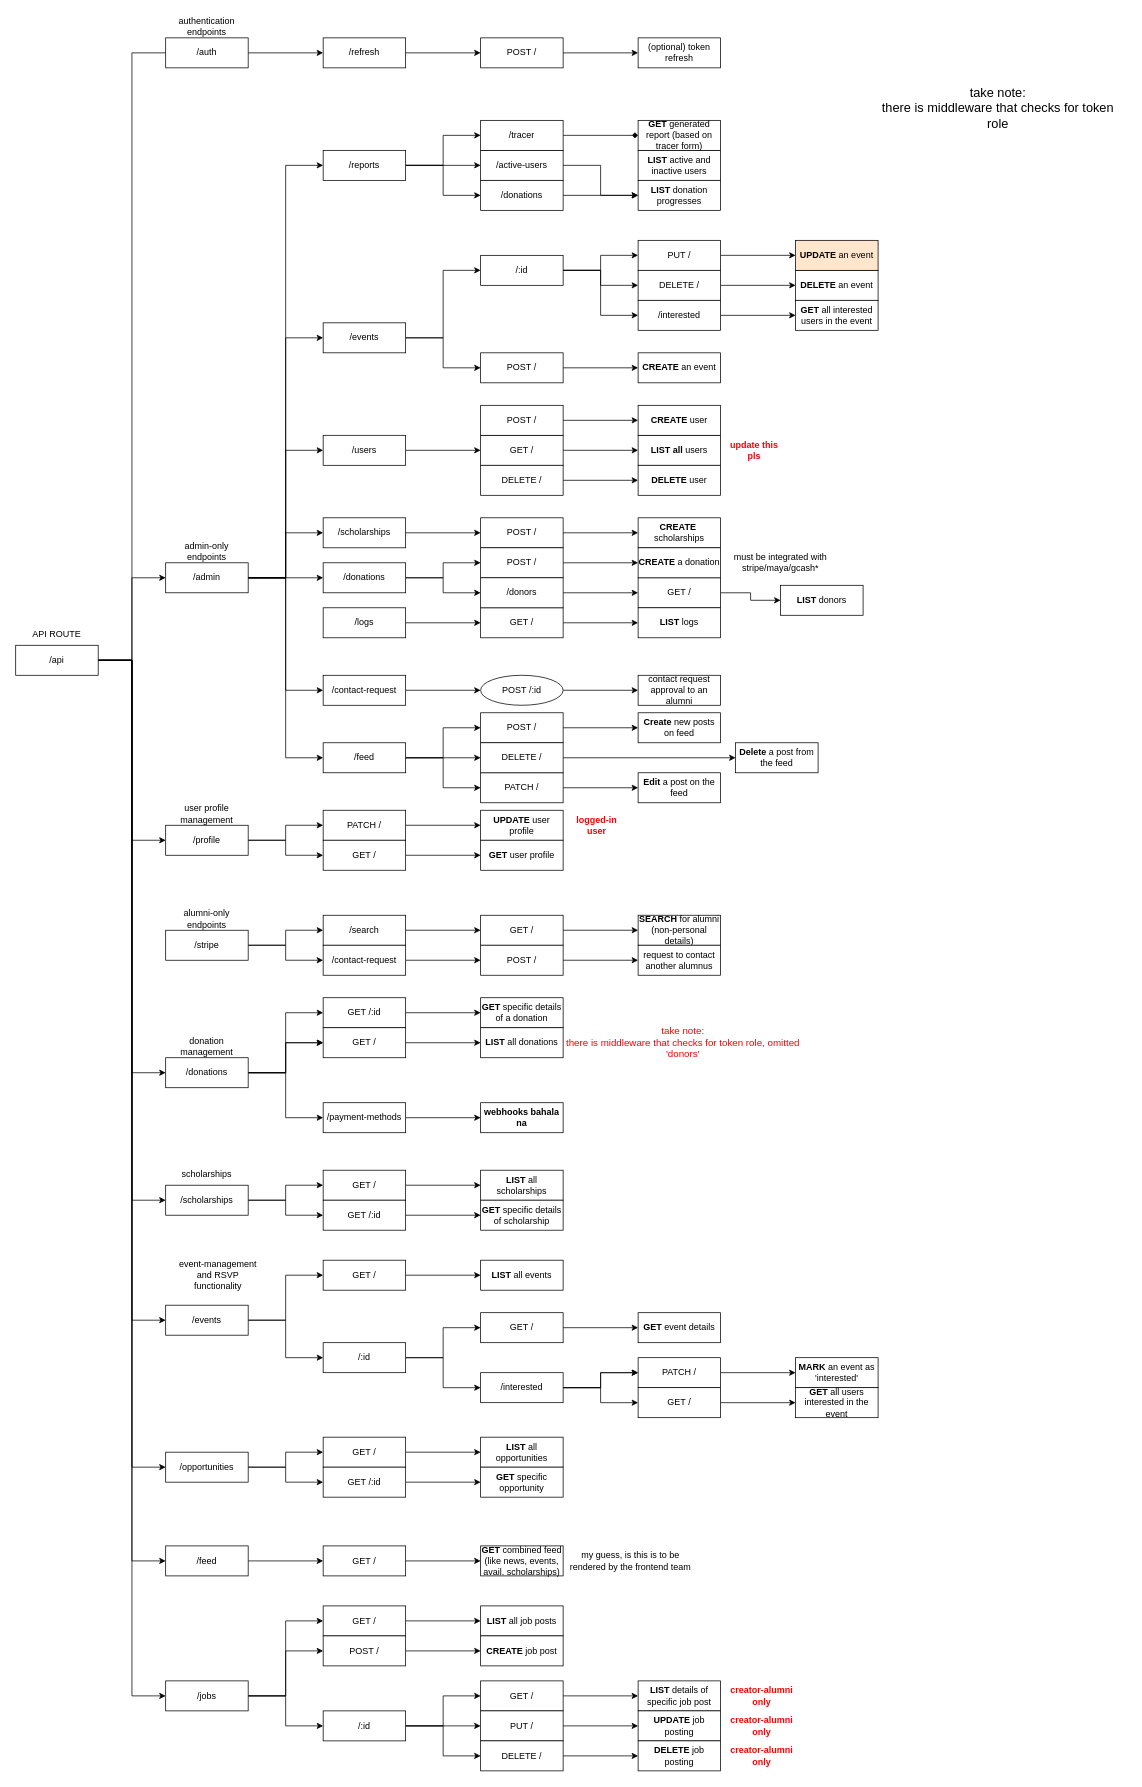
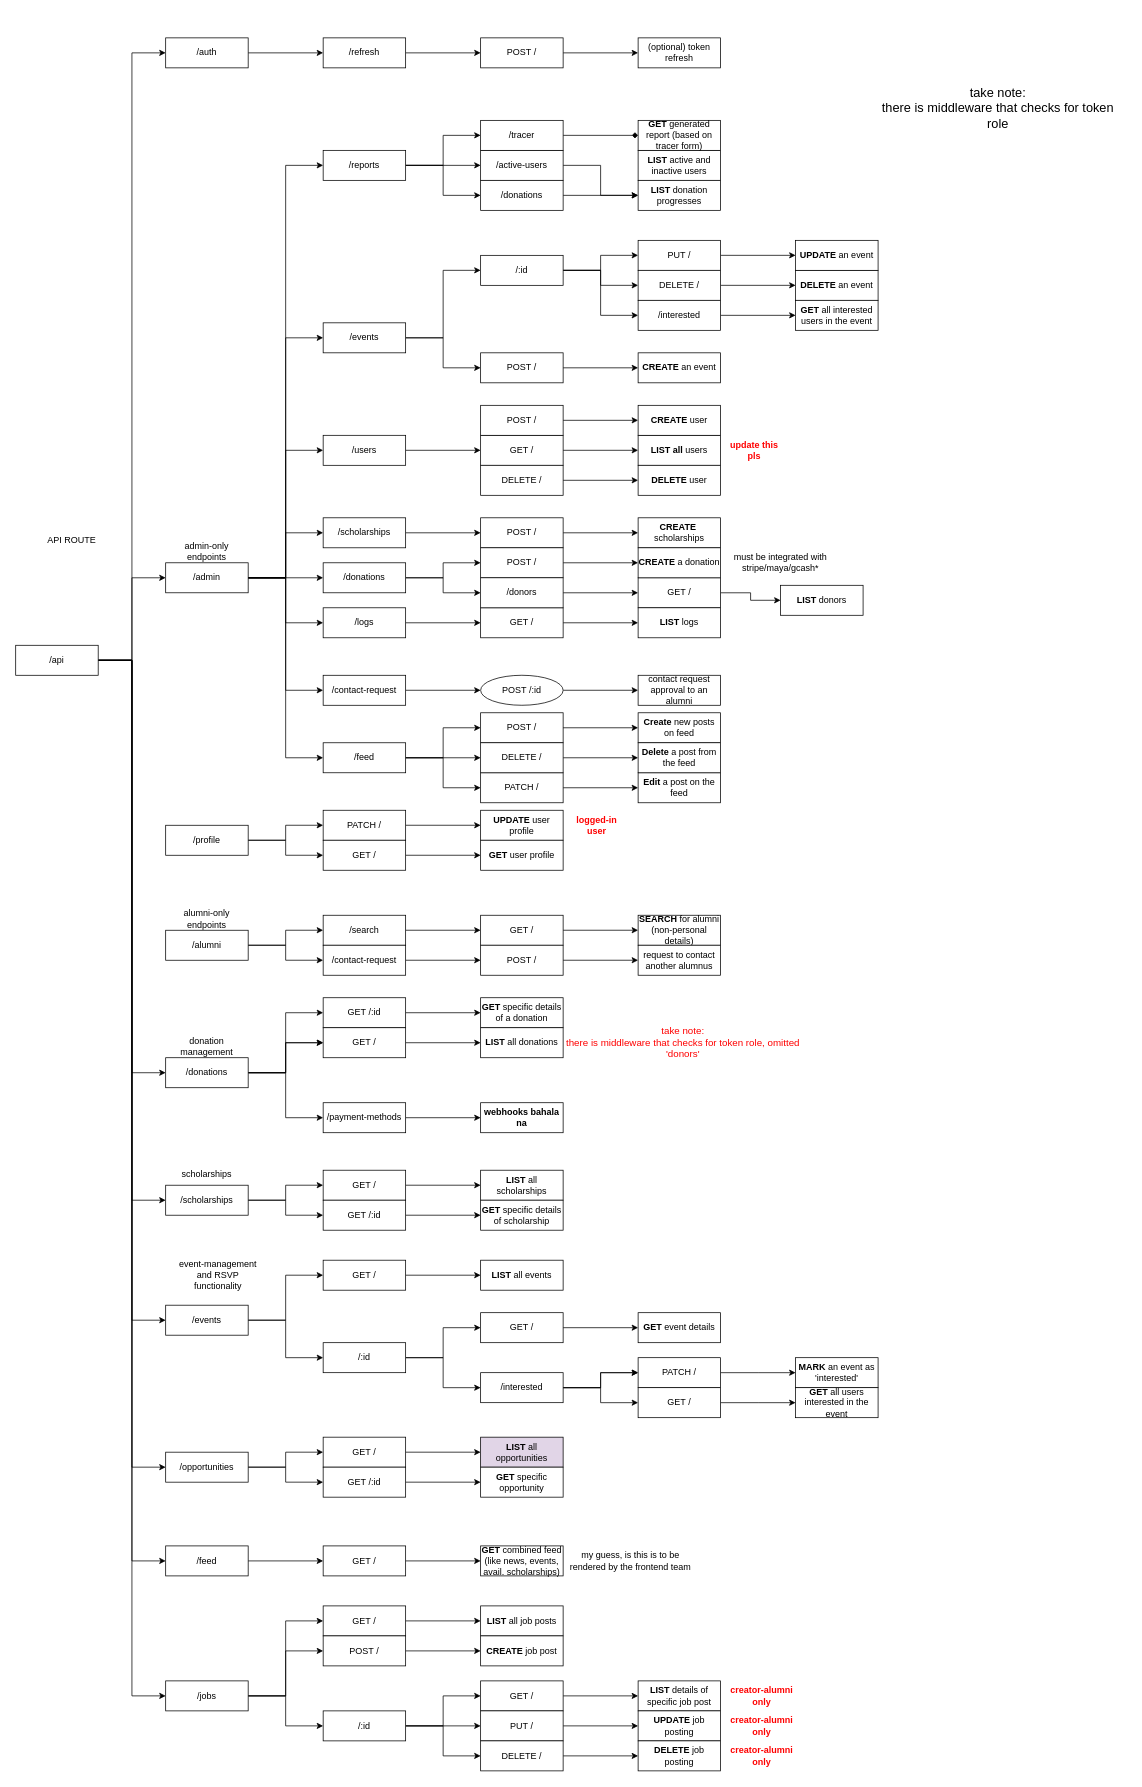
(207, 27) -> none
(161, 53) -> (159, 53)
(837, 255) -> (837, 255)
none -> (303, 623)
(57, 634) -> (72, 540)
(777, 758) -> (679, 758)
(207, 814) -> none
(146, 840) -> none
(207, 945) -> (207, 945)
(522, 1452) -> (522, 1452)
